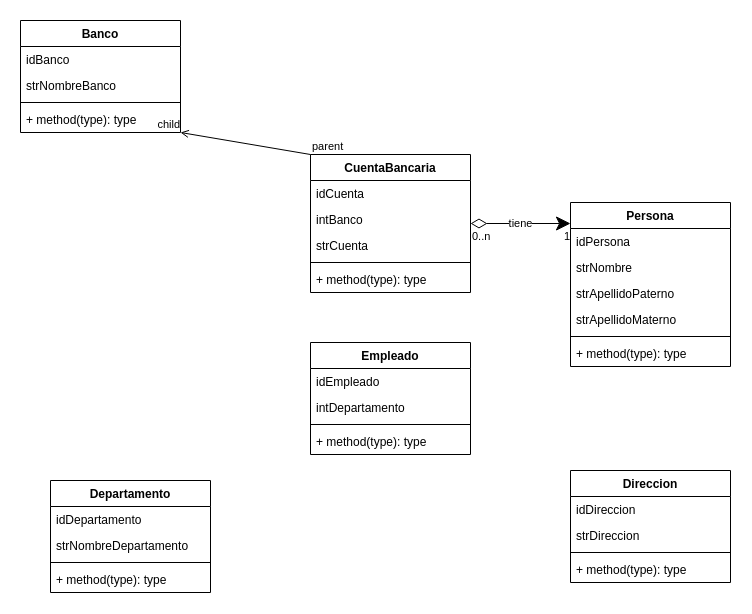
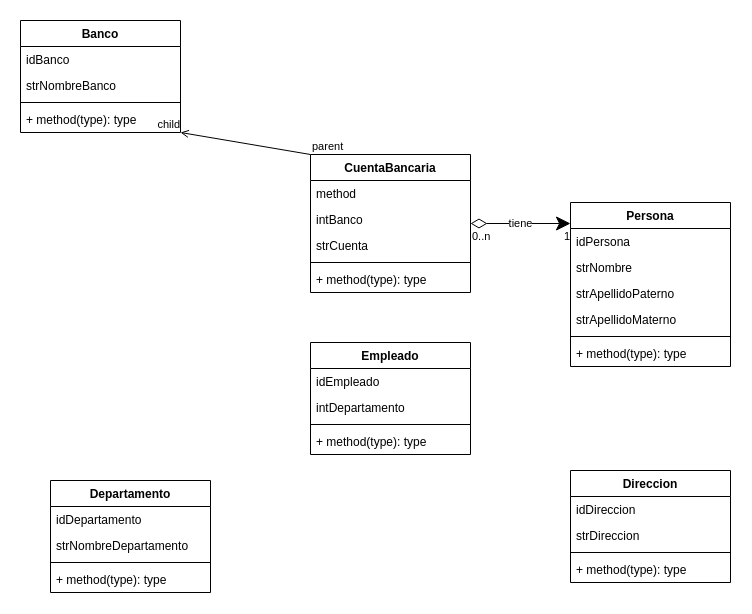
(342, 195) -> (337, 195)
